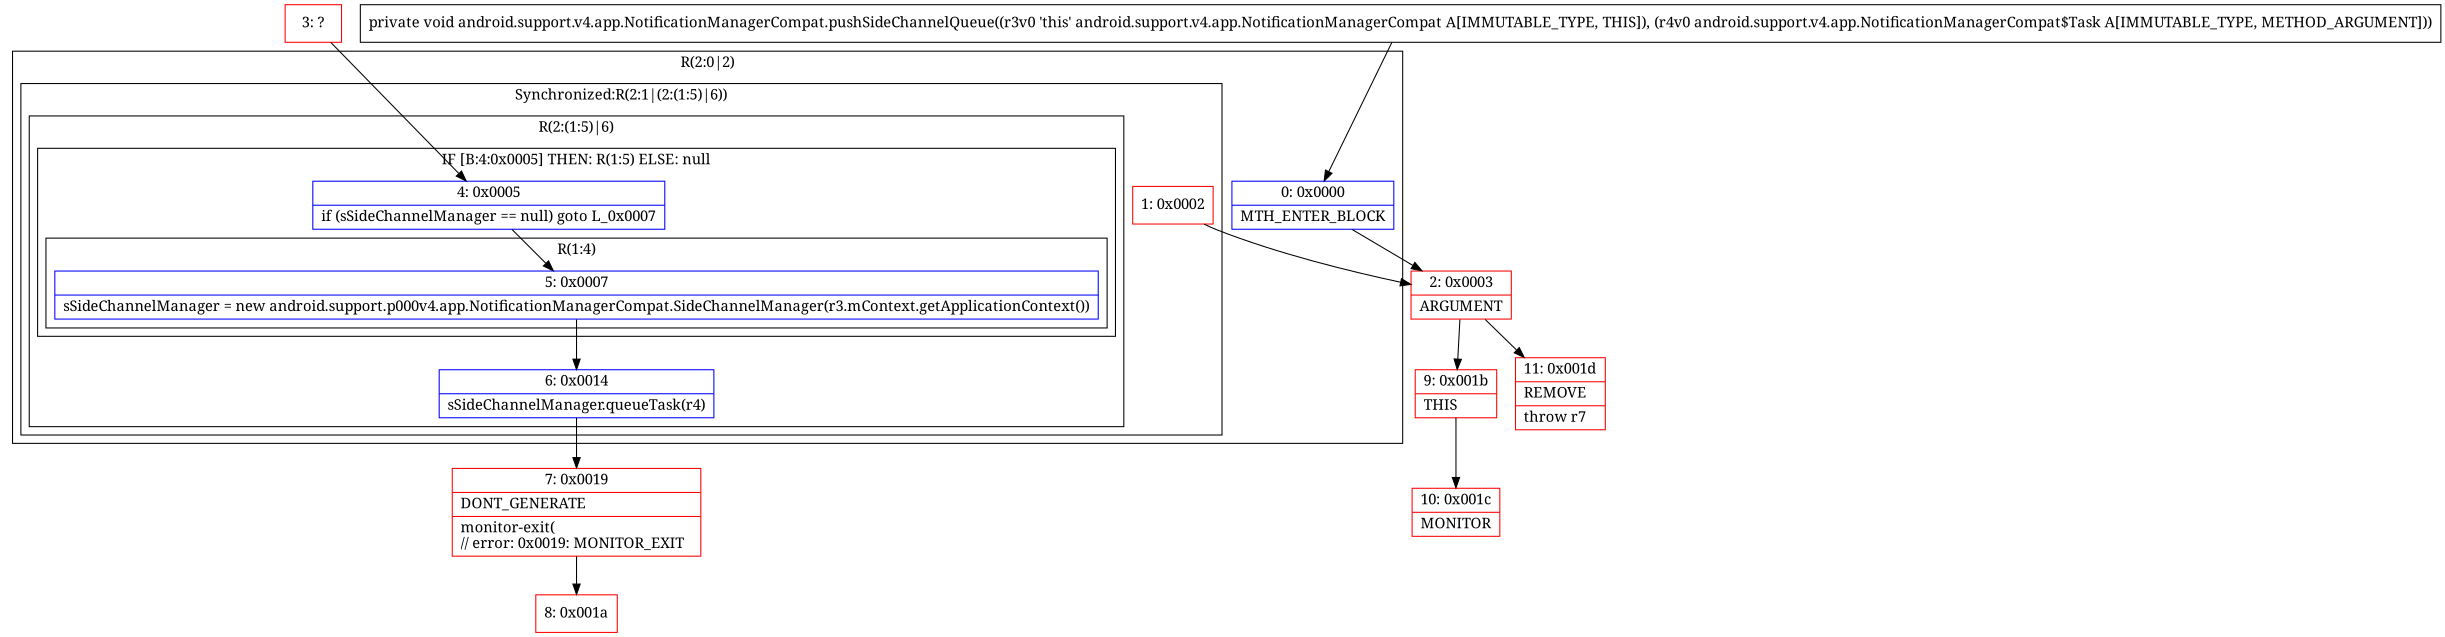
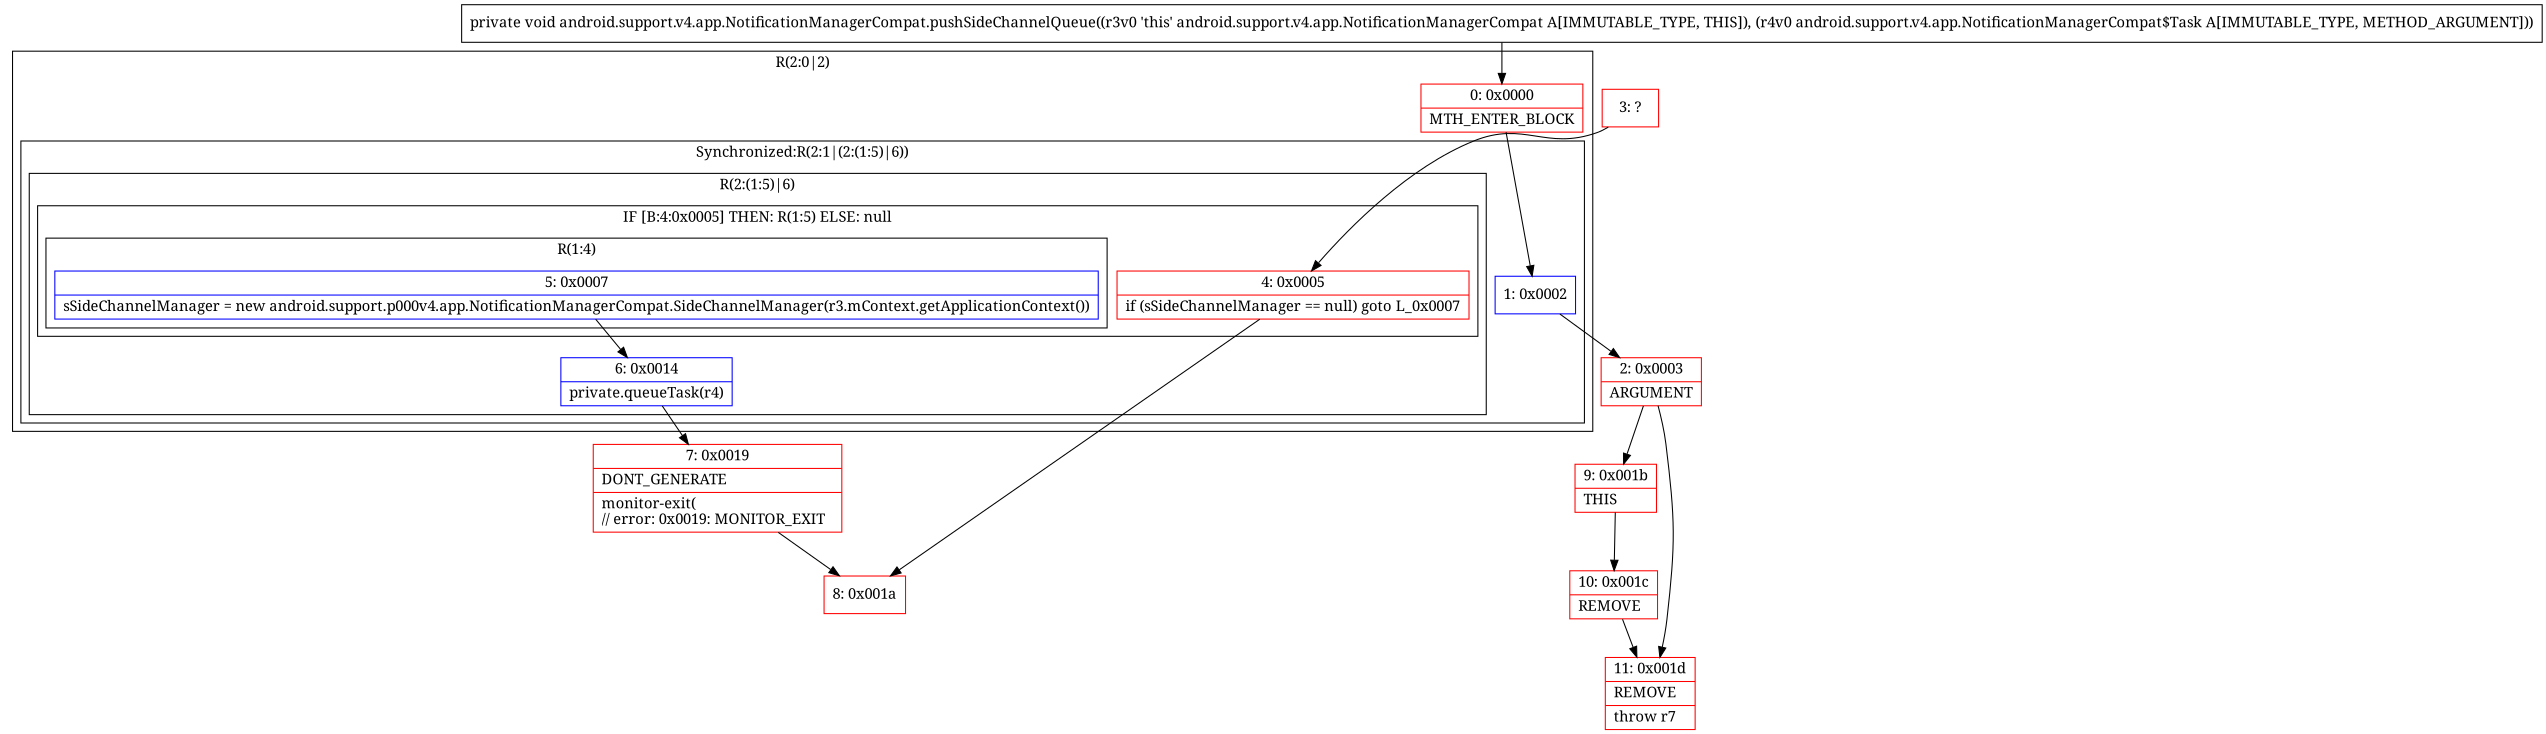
(489, 205) -> (1293, 295)
(1173, 205) -> (1535, 295)
(1313, 205) -> (1502, 108)
(529, 246) -> (1080, 445)
(1382, 247) -> (1518, 199)
(577, 405) -> (647, 393)
(1456, 524) -> (1610, 606)
none -> (1628, 633)
